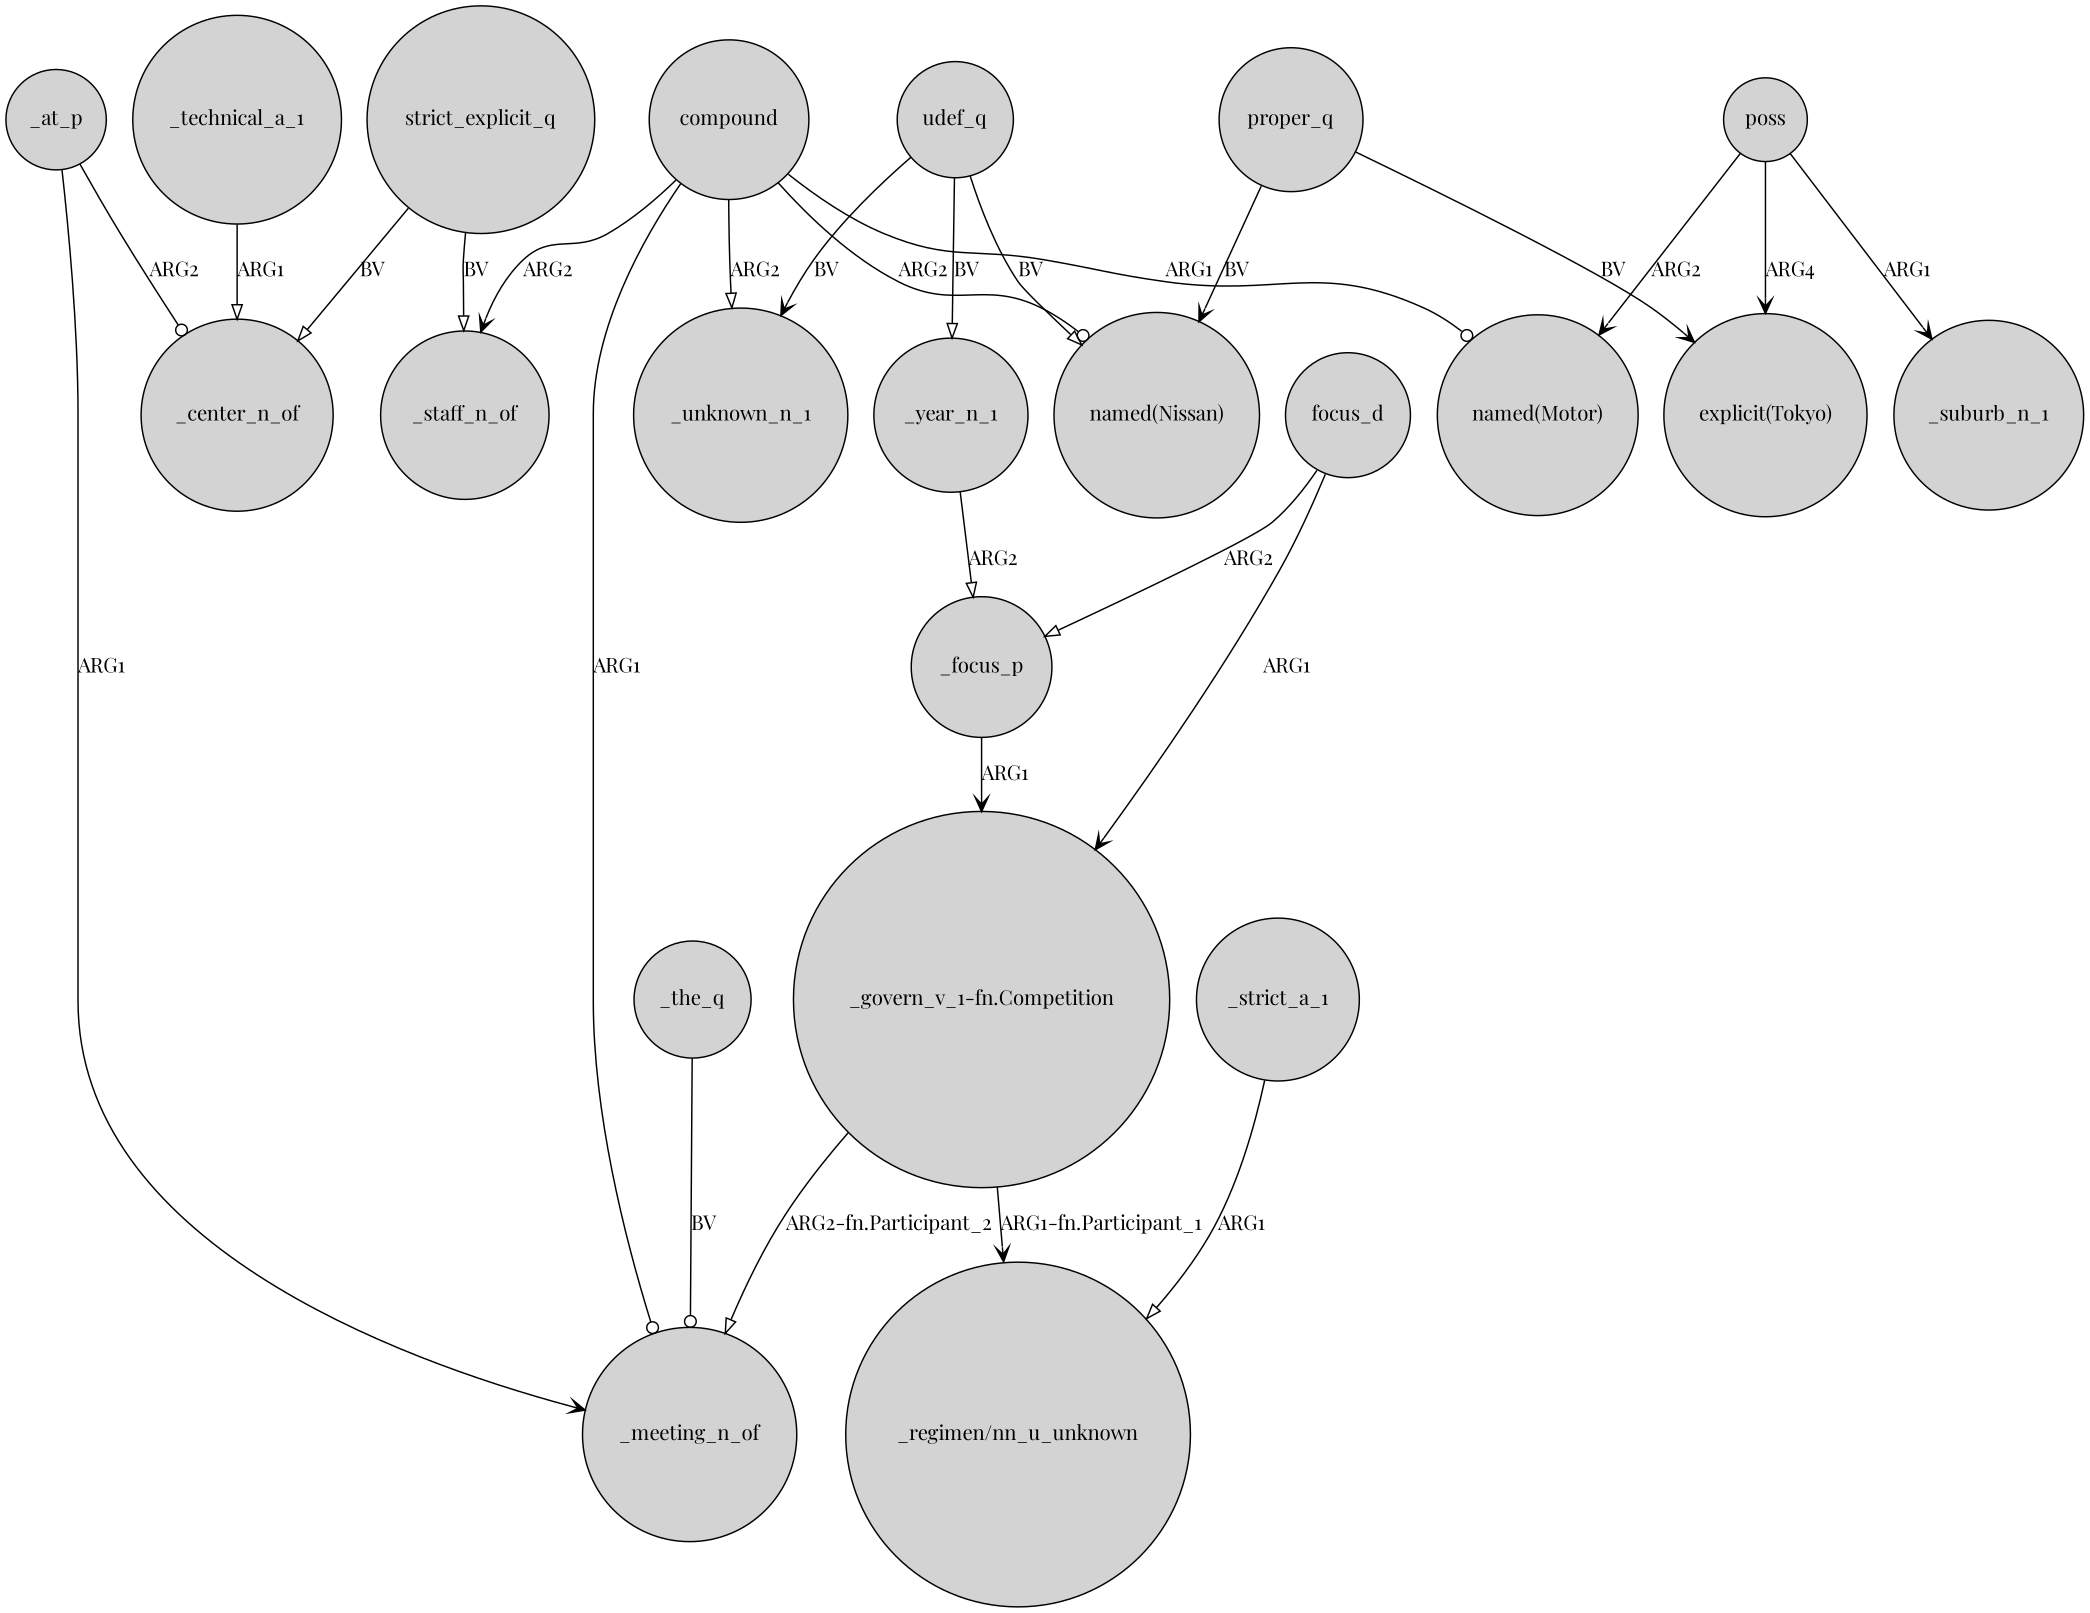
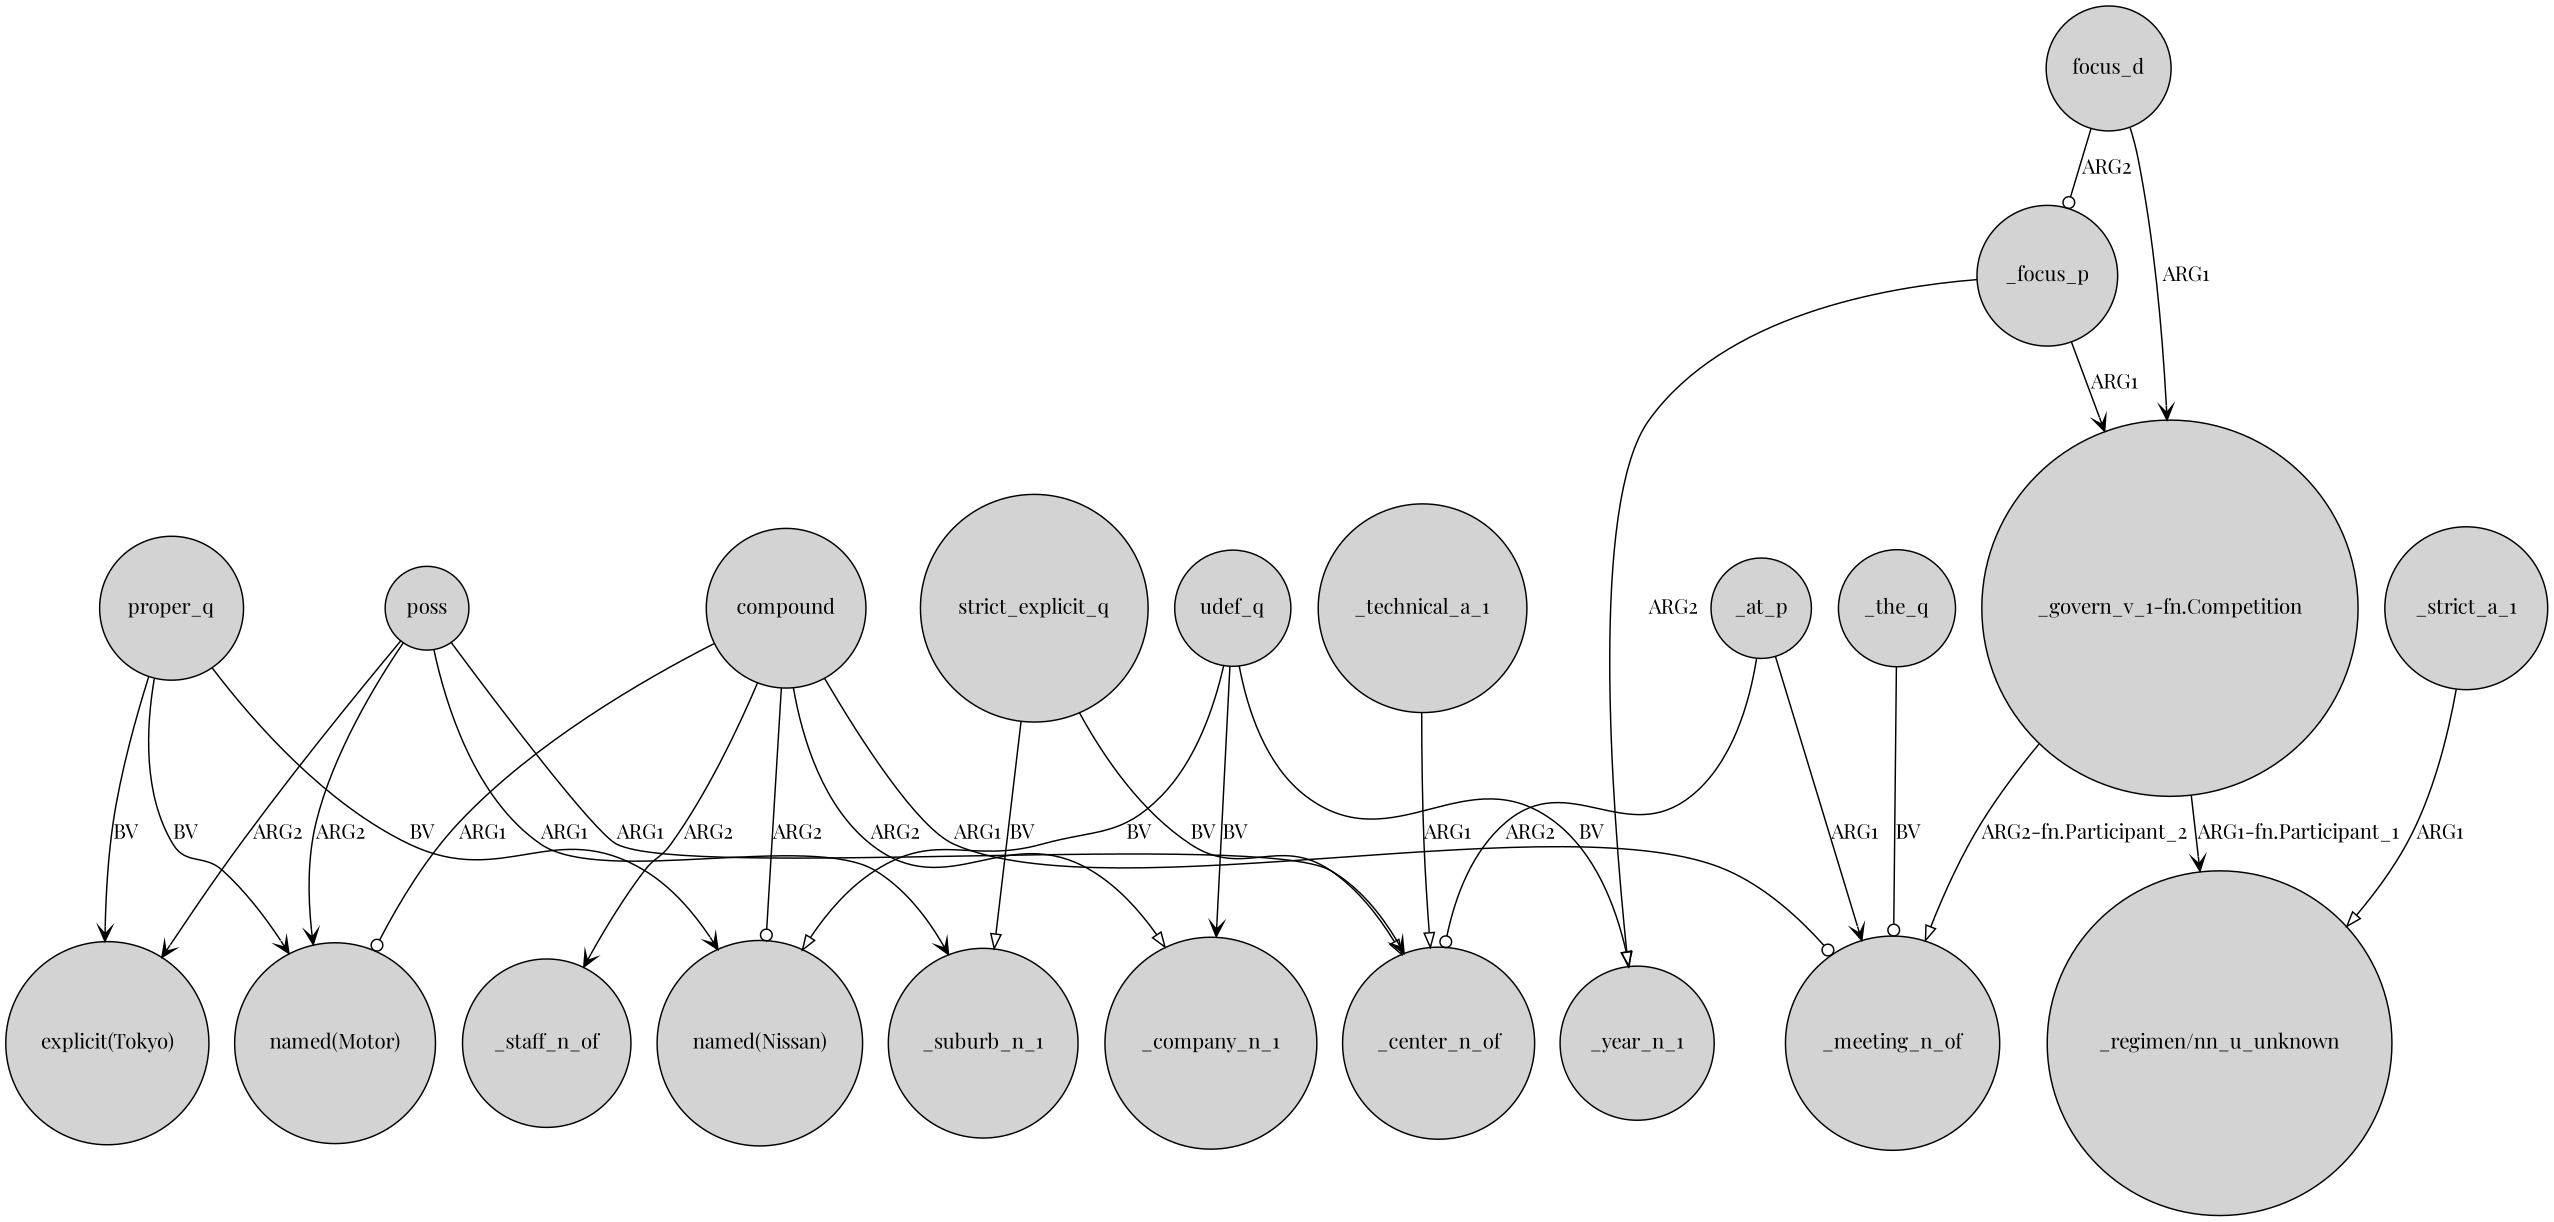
(1790, 271) -> (278, 833)
(463, 274) -> (1009, 828)
(741, 415) -> (1211, 1043)
(966, 537) -> (1622, 501)
(1197, 563) -> (2081, 163)
none -> (168, 835)
none -> (865, 858)
